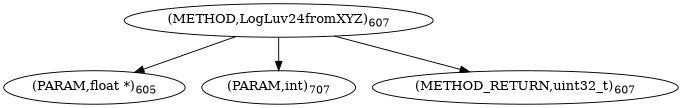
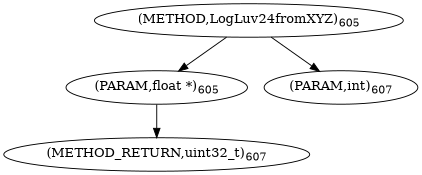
(379, 19) -> (349, 19)
(397, 53) -> (157, 116)
(320, 86) -> (382, 86)
